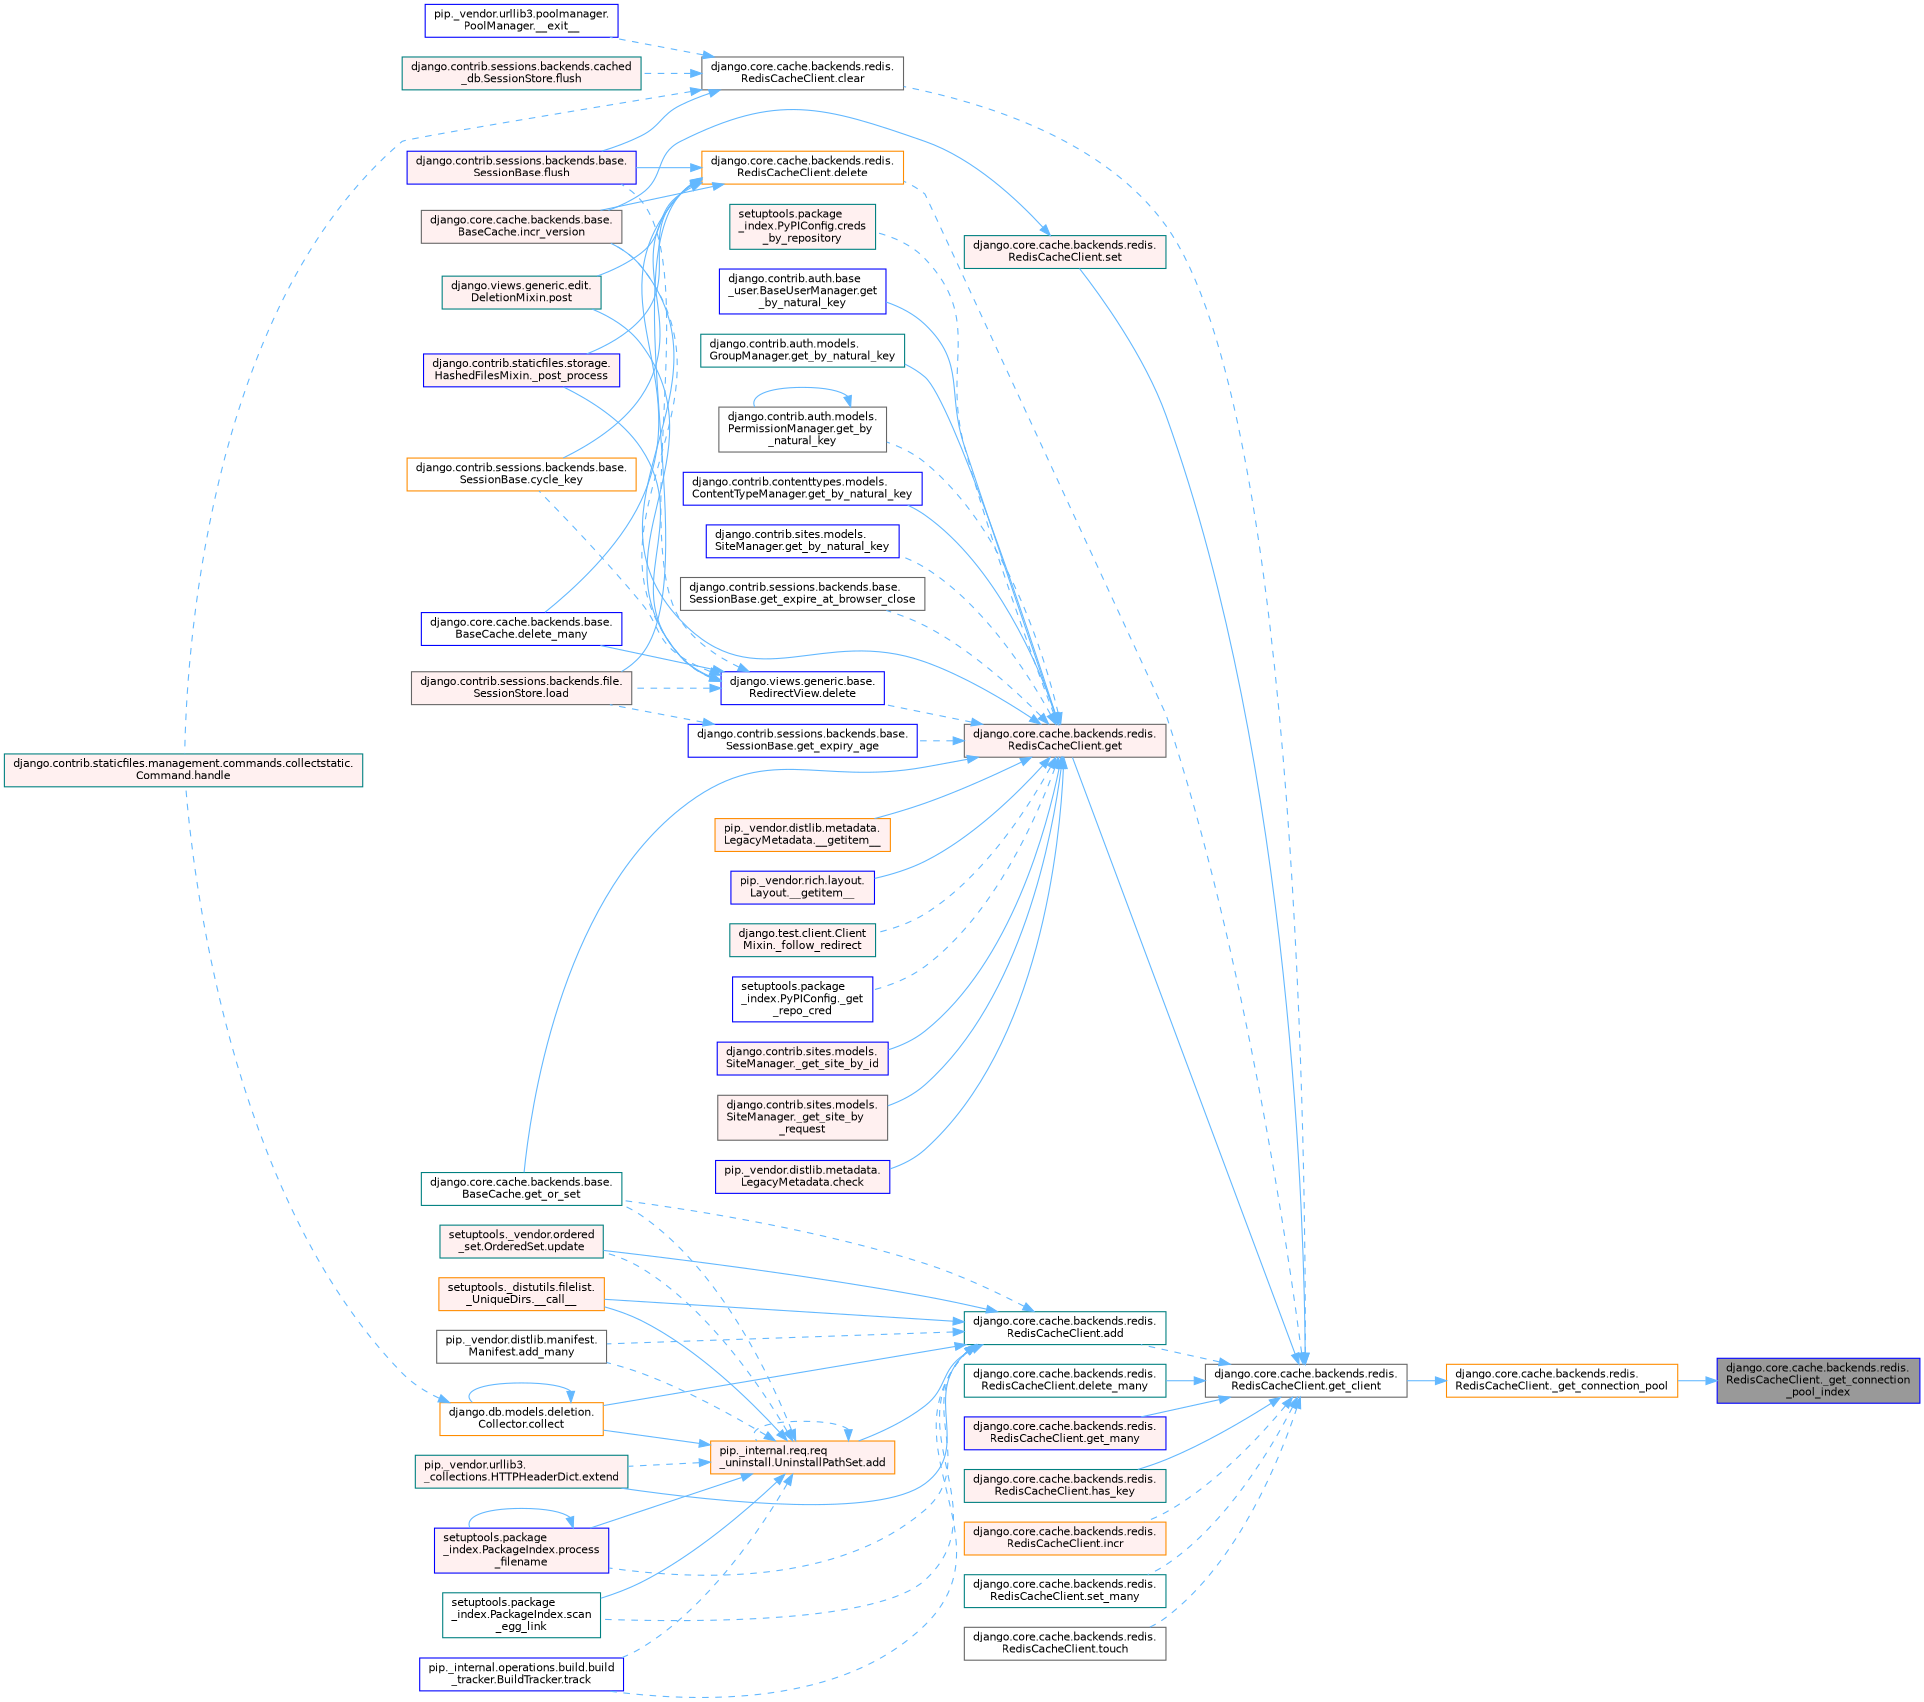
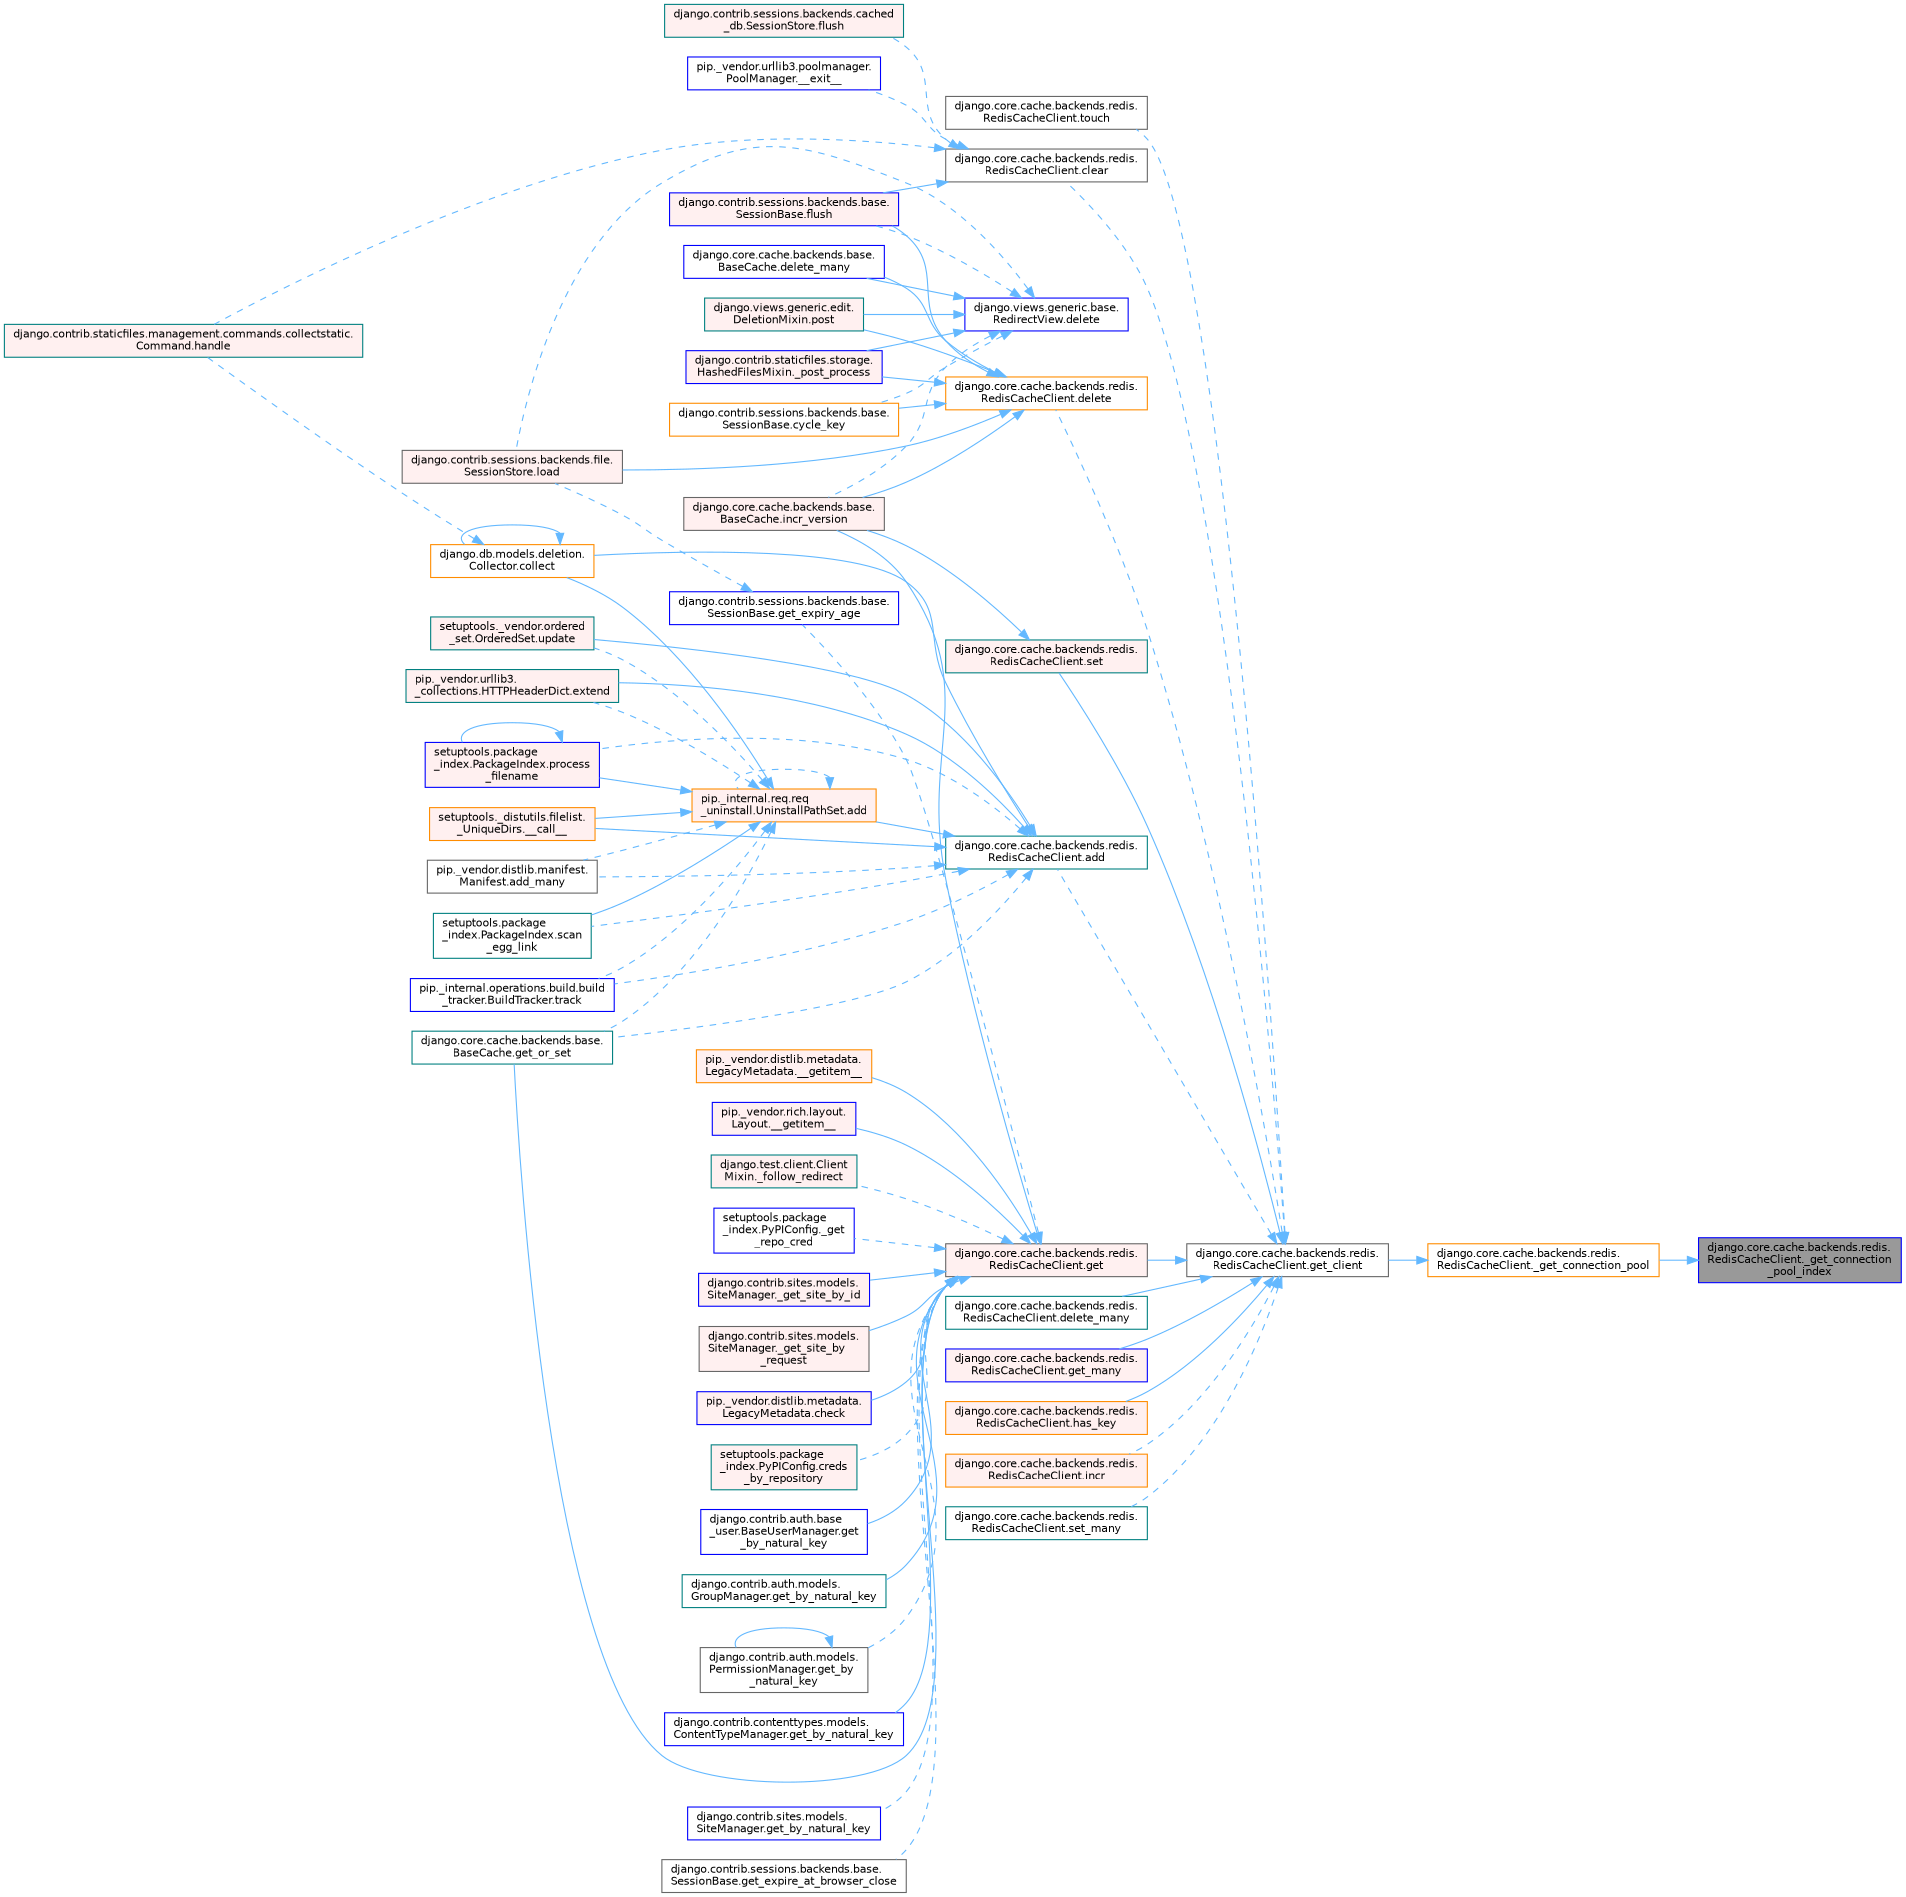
(928, 713) -> none
(1065, 1486) -> (1047, 1418)
